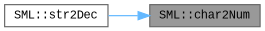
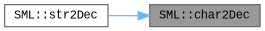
(205, 16) -> (205, 16)
